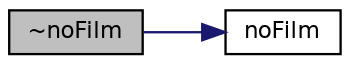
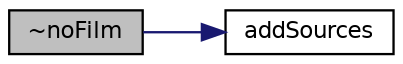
(283, 32) -> (310, 32)
